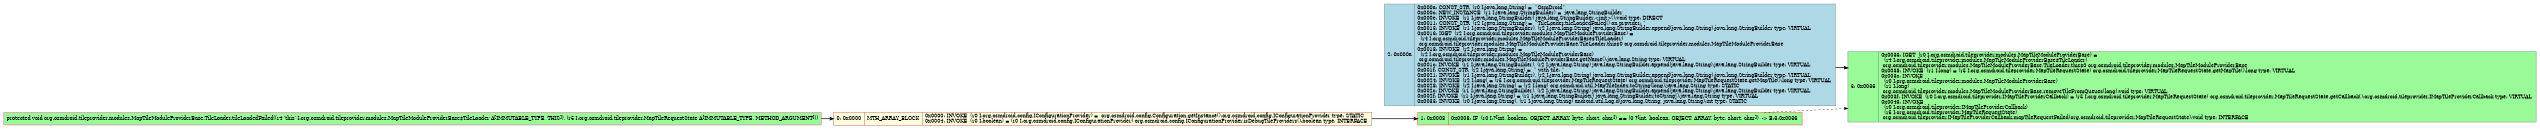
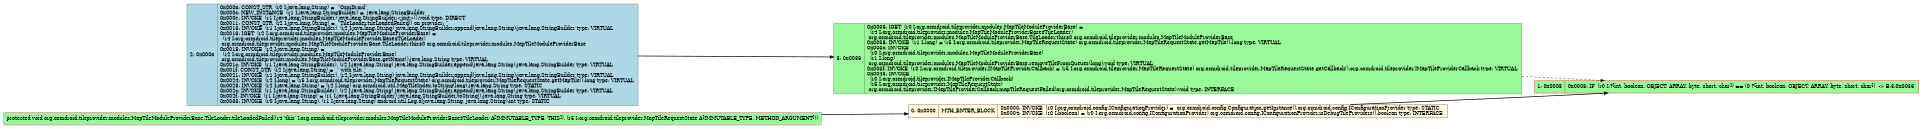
(1804, 111) -> (1561, 78)
(893, 119) -> (968, 111)
